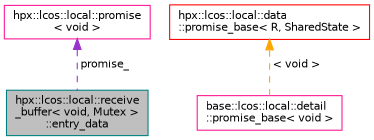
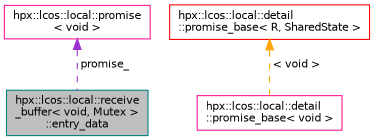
(270, 22) -> (270, 22)
(270, 113) -> (270, 113)
